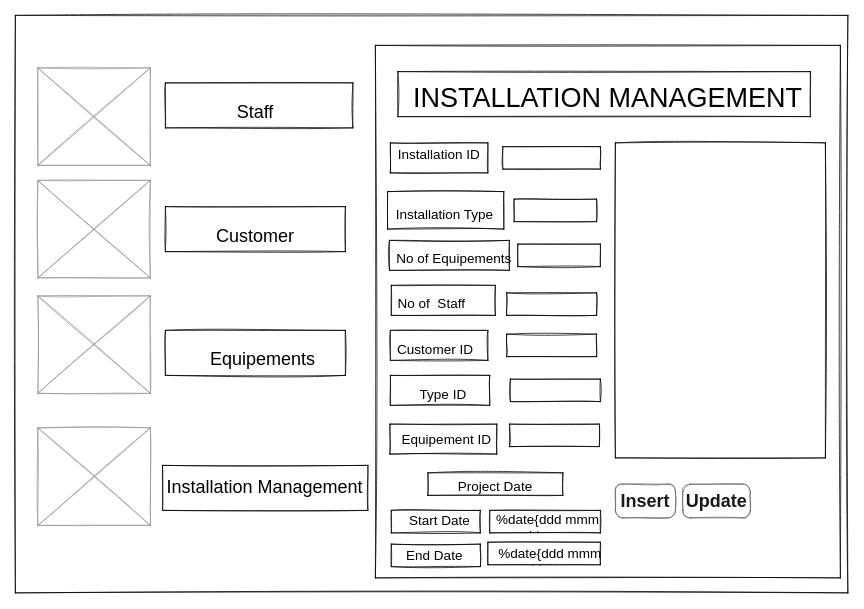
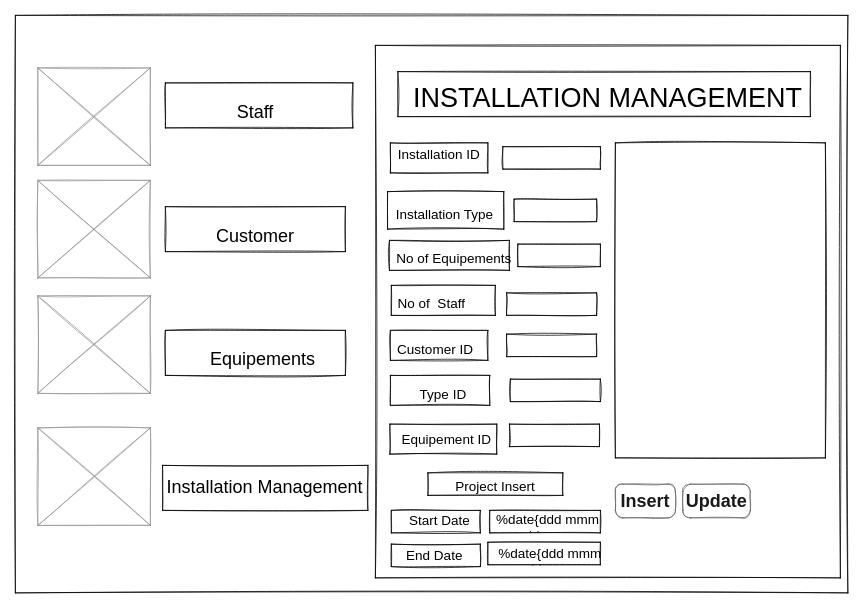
(495, 479) -> (495, 479)
